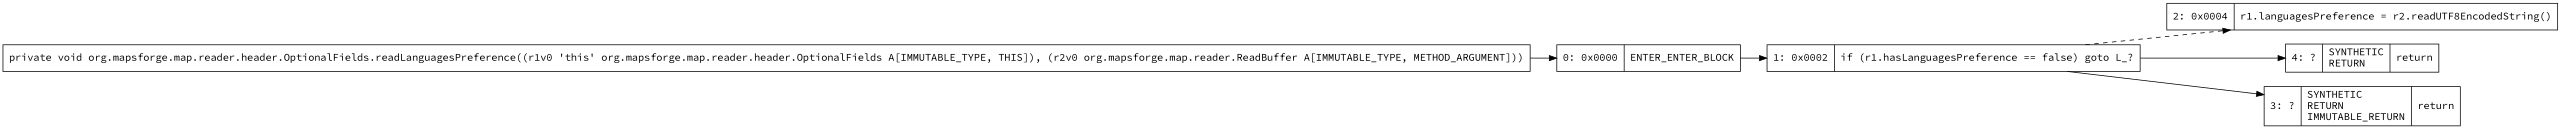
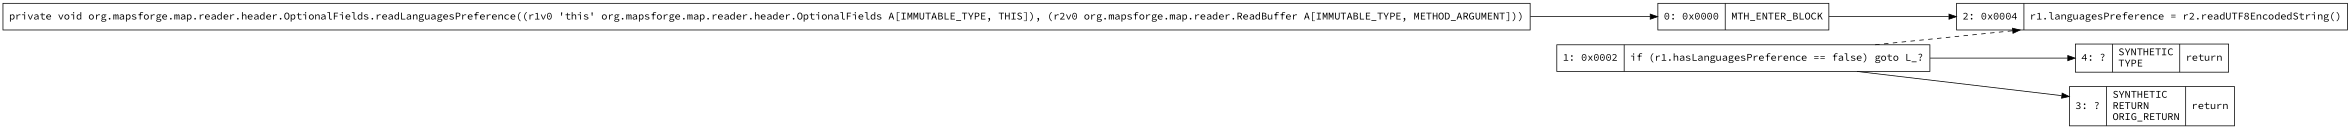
(1682, 58) -> (1777, 16)
(1750, 58) -> (1889, 17)
(2347, 63) -> (2131, 63)
(2356, 117) -> (2146, 117)
